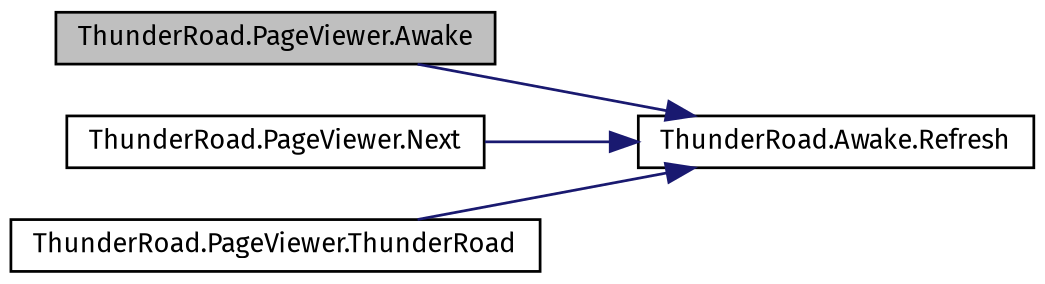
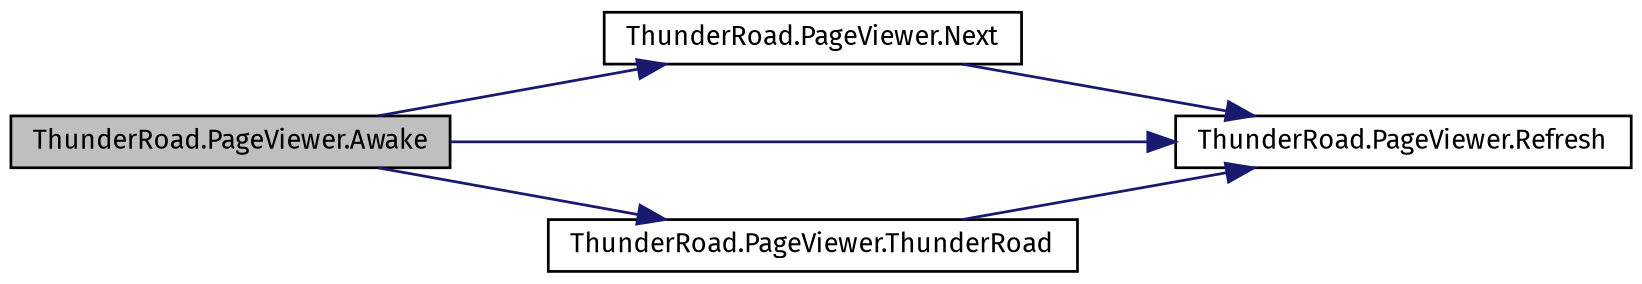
none -> (508, 92)
(836, 142) -> (1403, 142)
none -> (508, 191)
